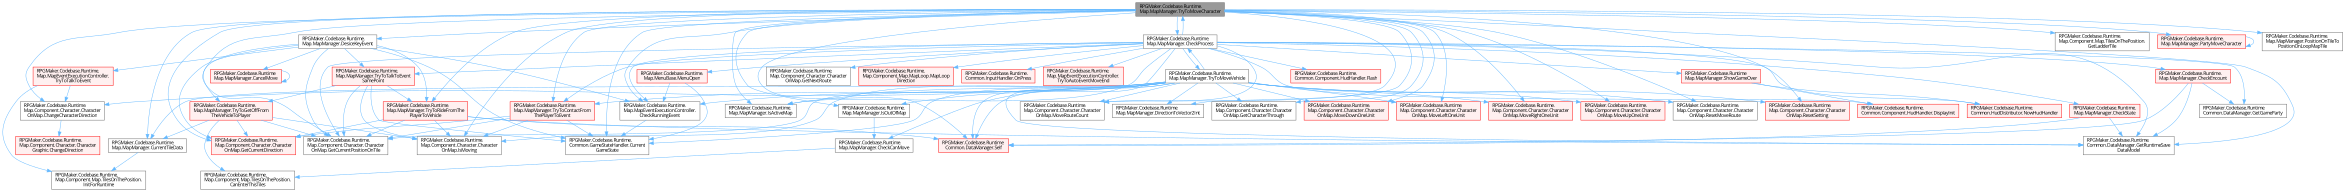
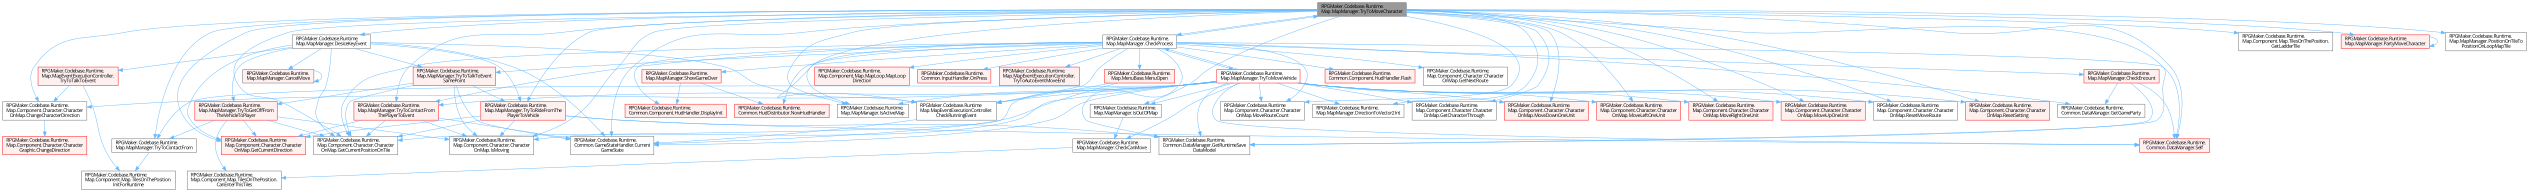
(246, 76) -> (278, 76)
(1207, 76) -> (1258, 76)
(2105, 111) -> none
(147, 146) -> (154, 146)
